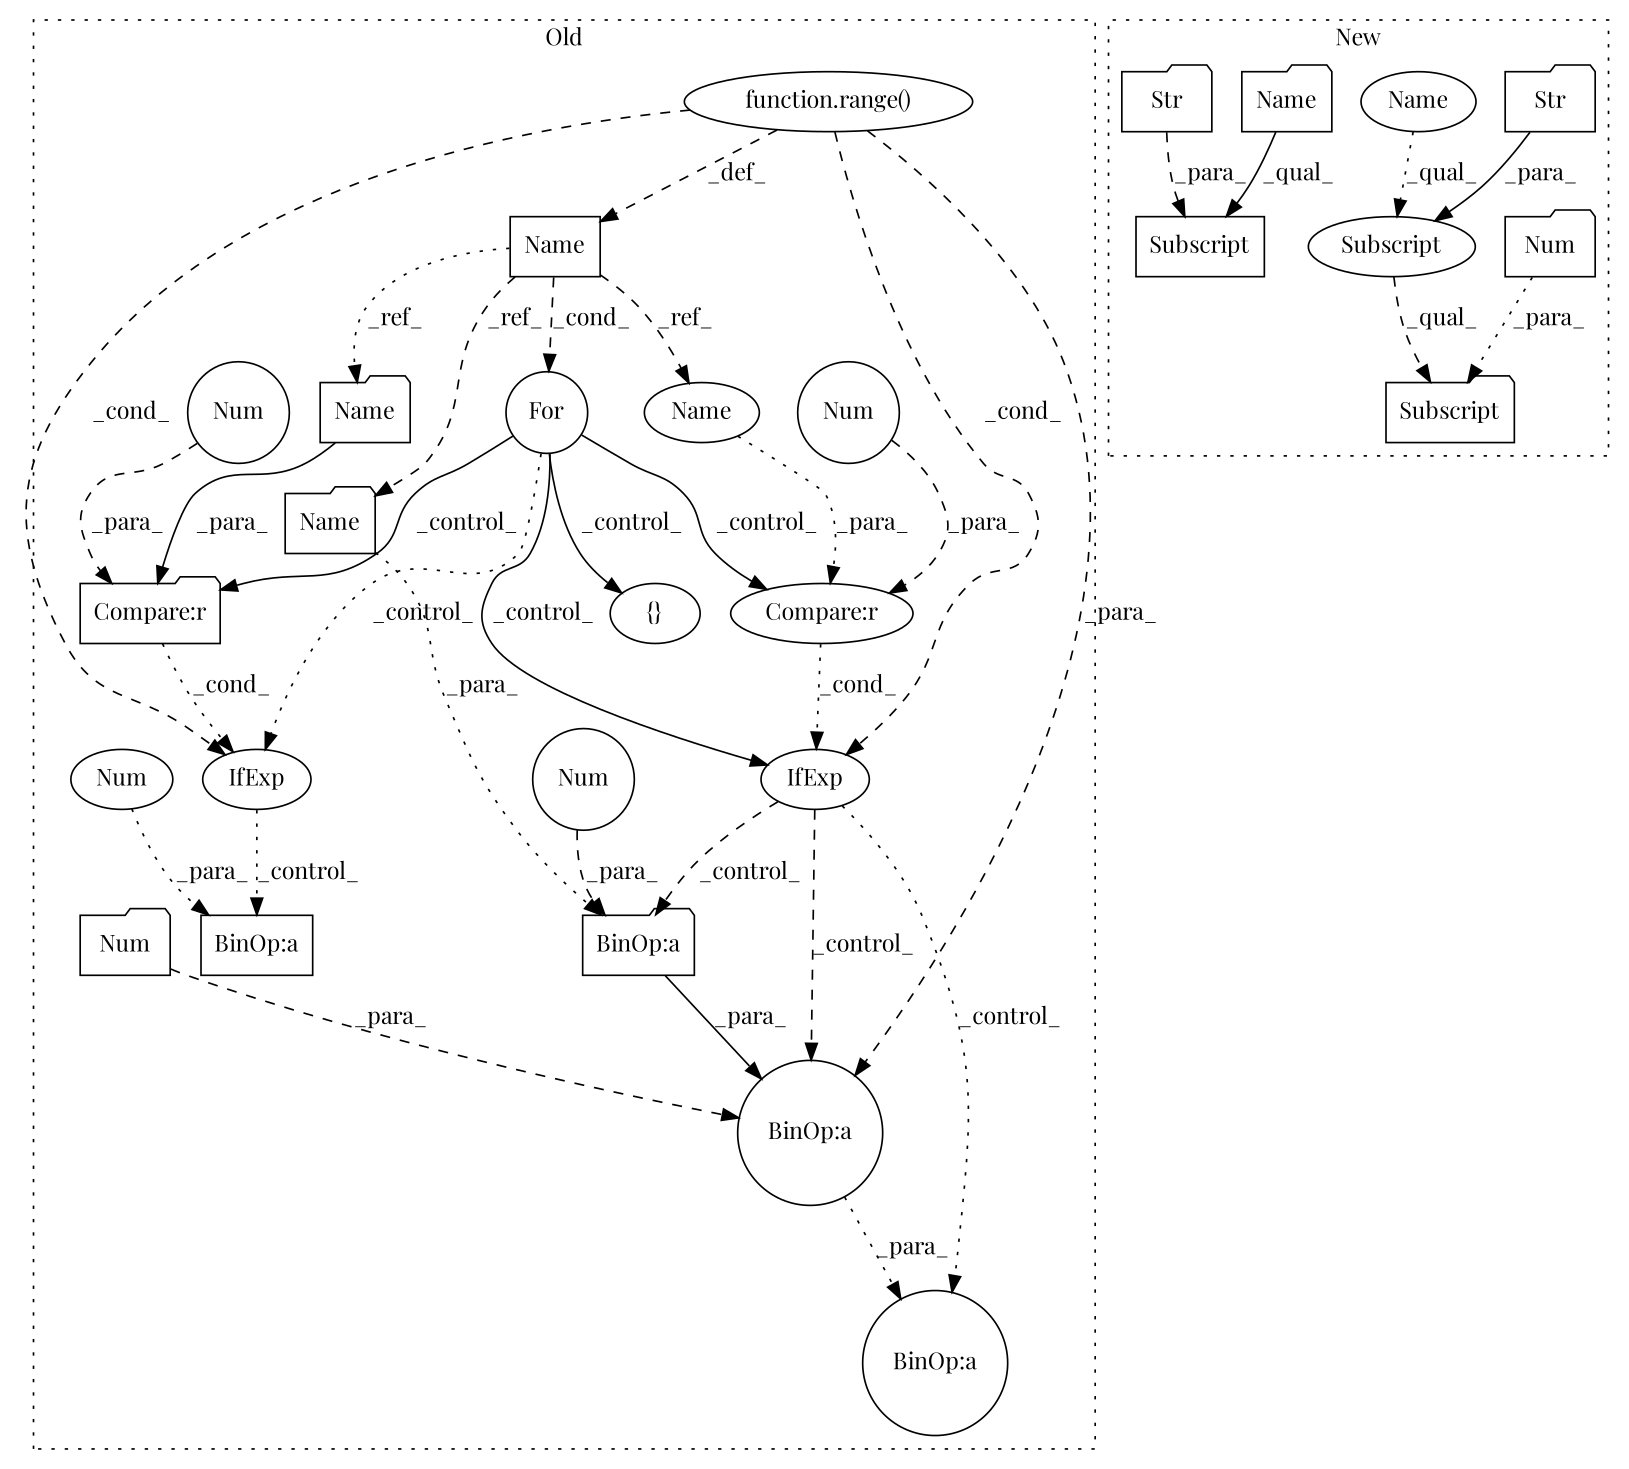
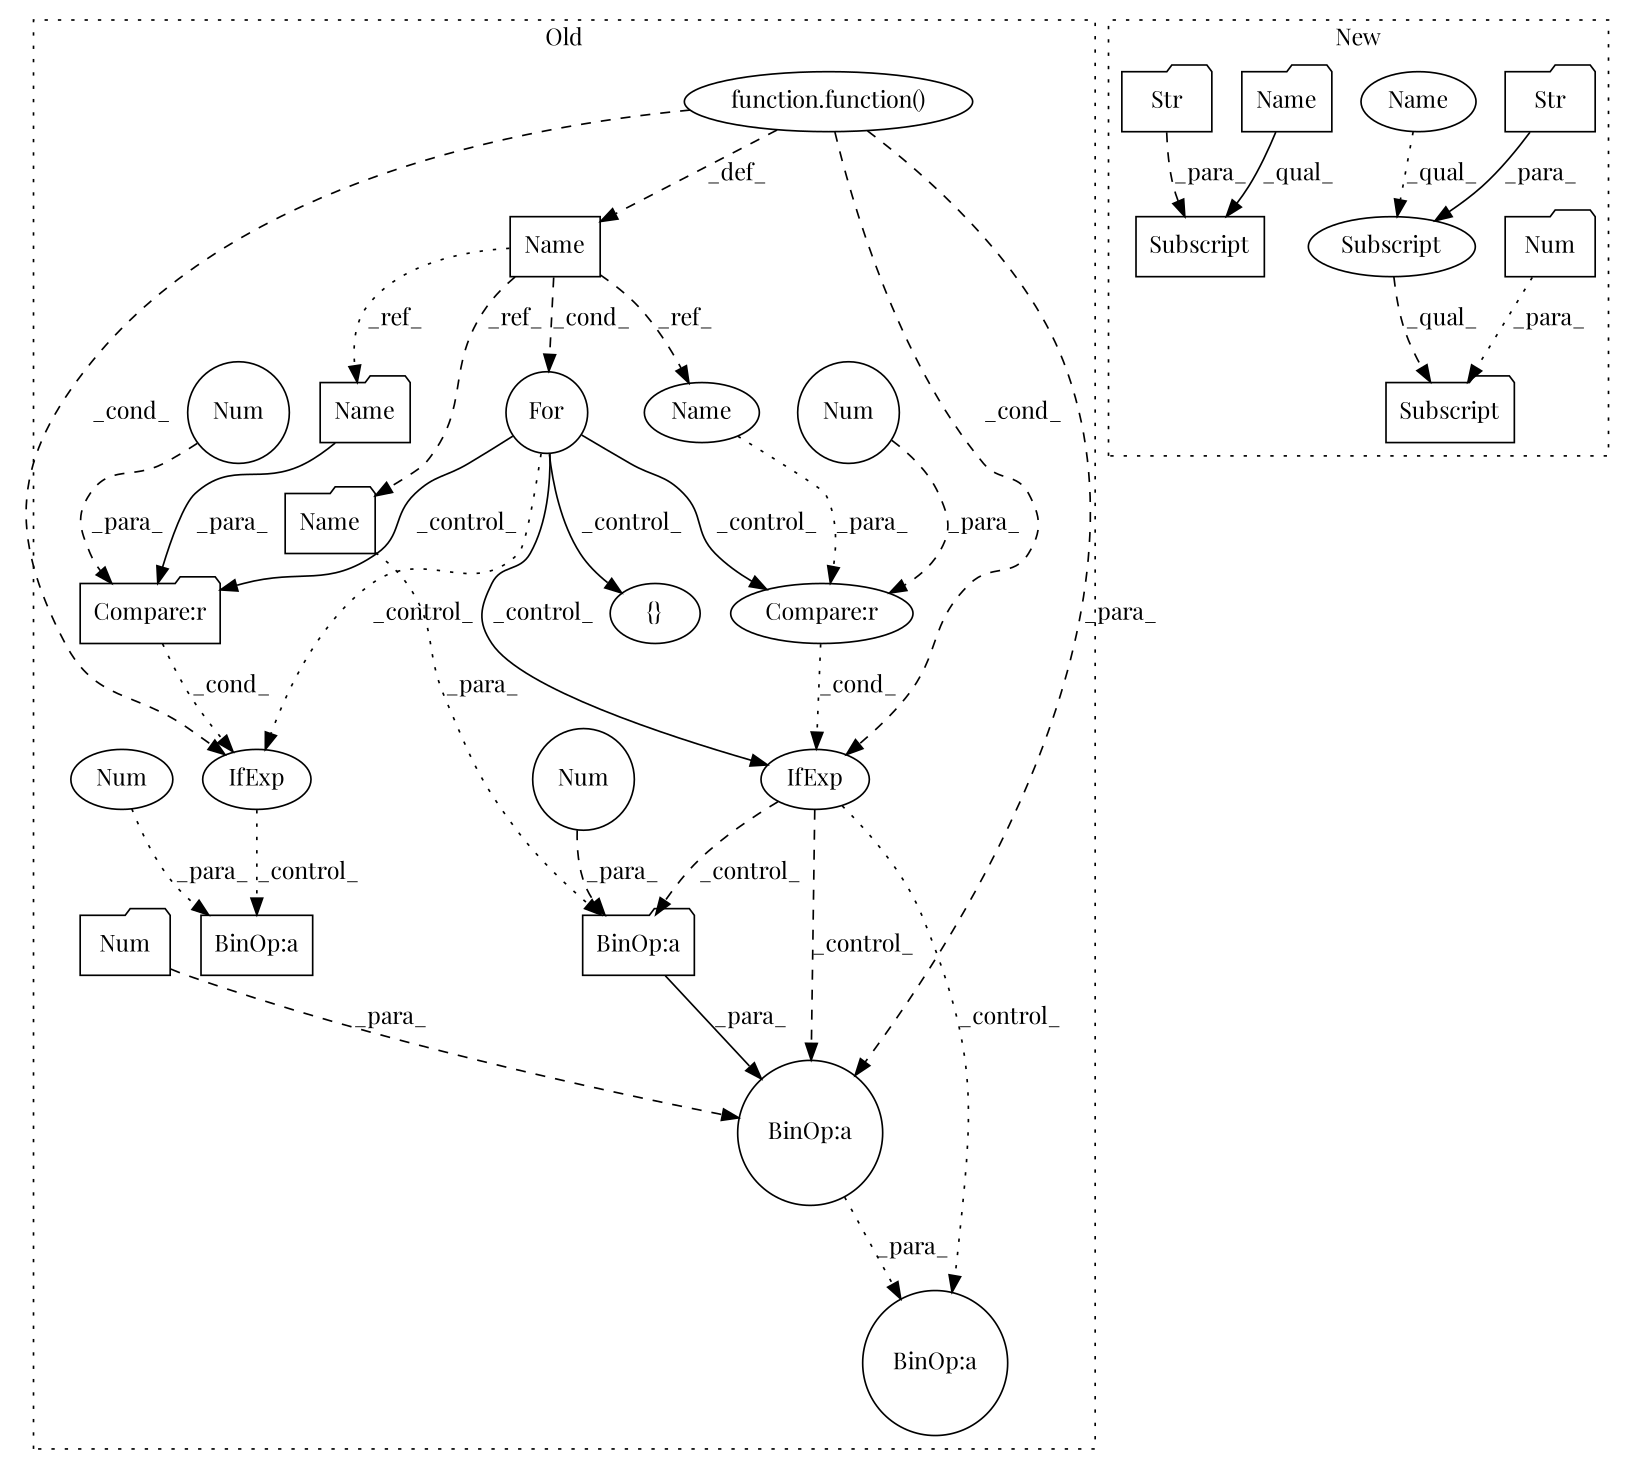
(829, 102) -> (829, 102)
